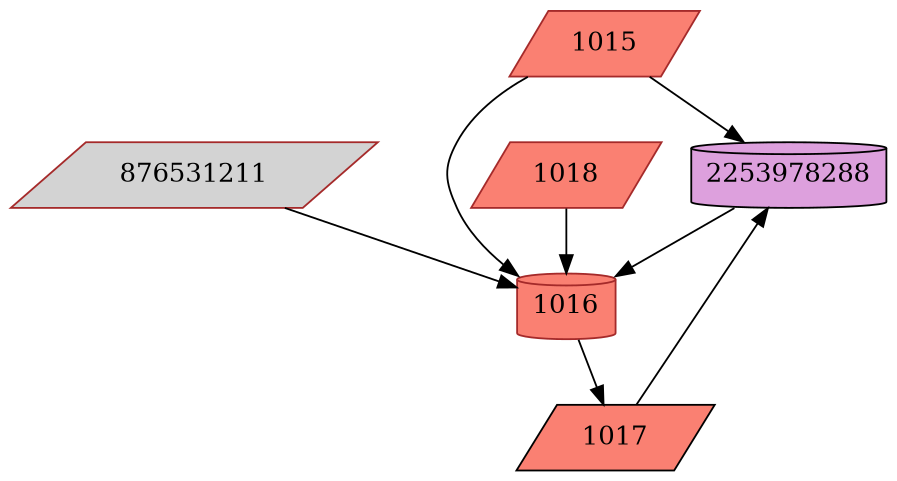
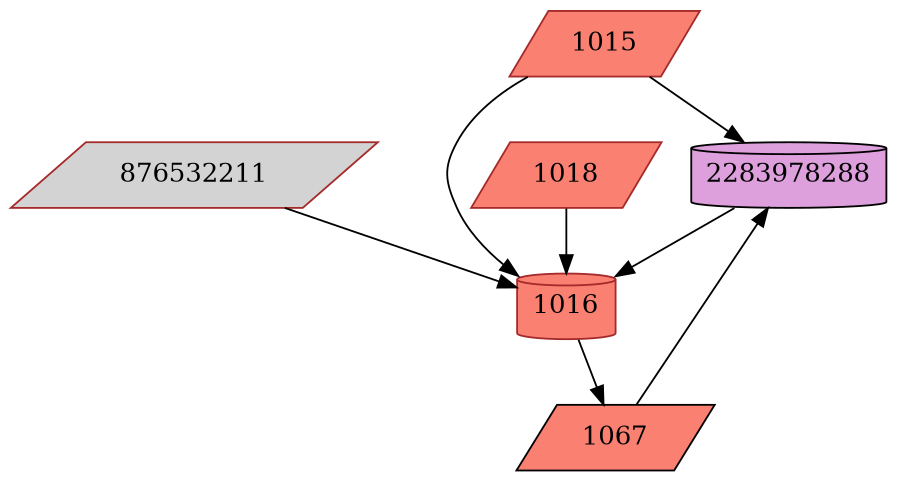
(194, 175) -> (194, 175)
(789, 175) -> (789, 175)
(616, 438) -> (616, 438)
